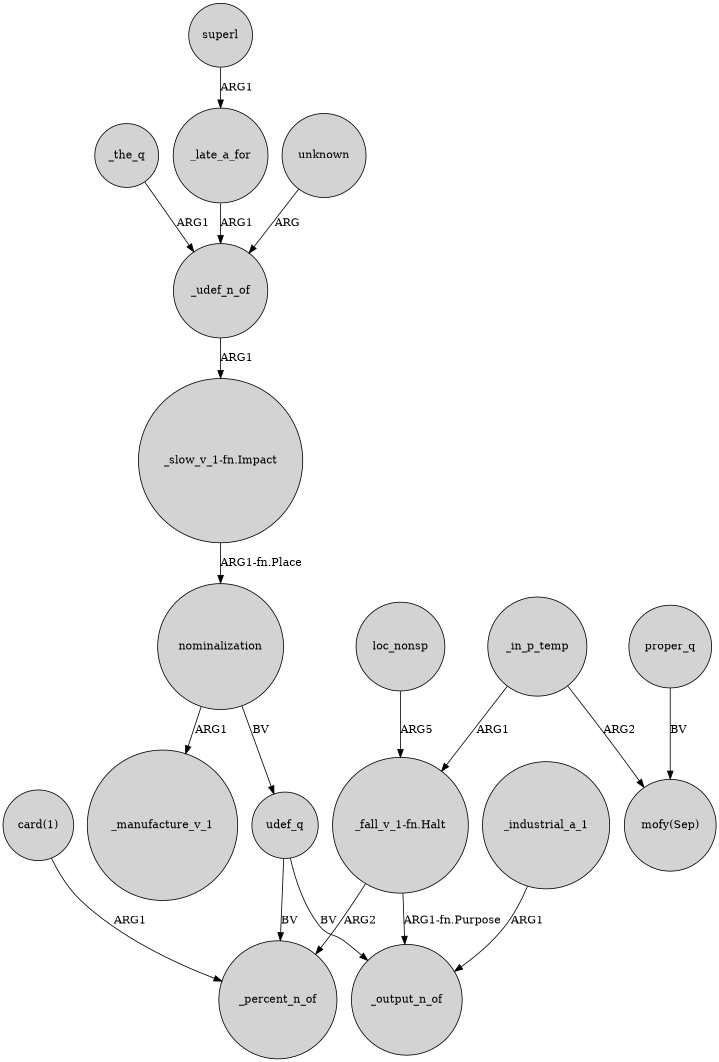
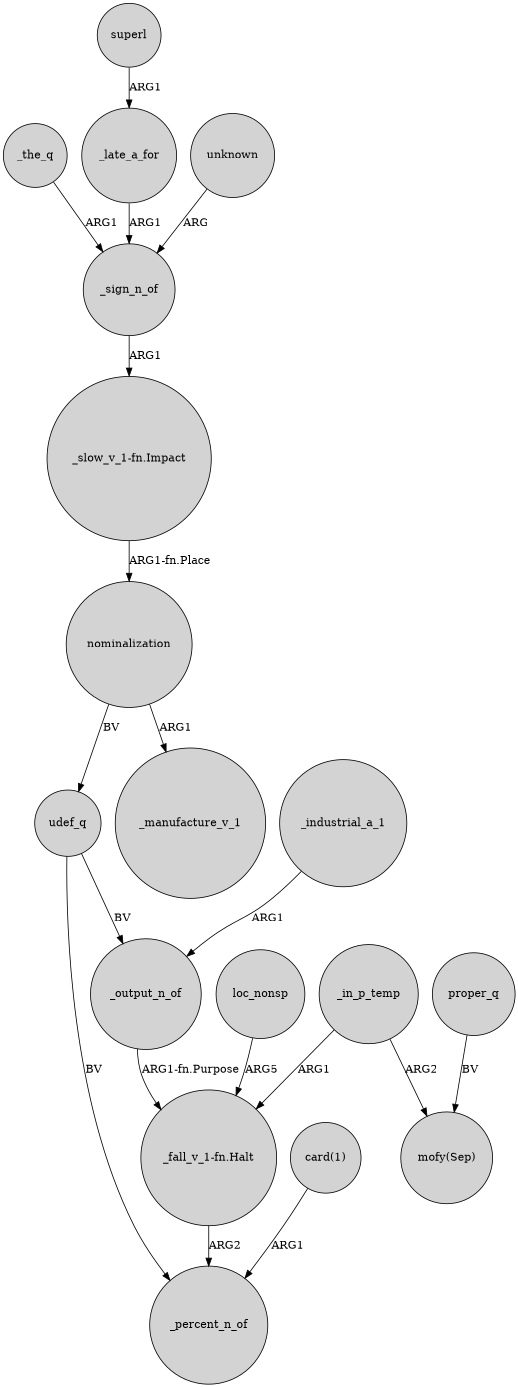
(221, 291) -> (129, 290)
(404, 915) -> (143, 1078)
